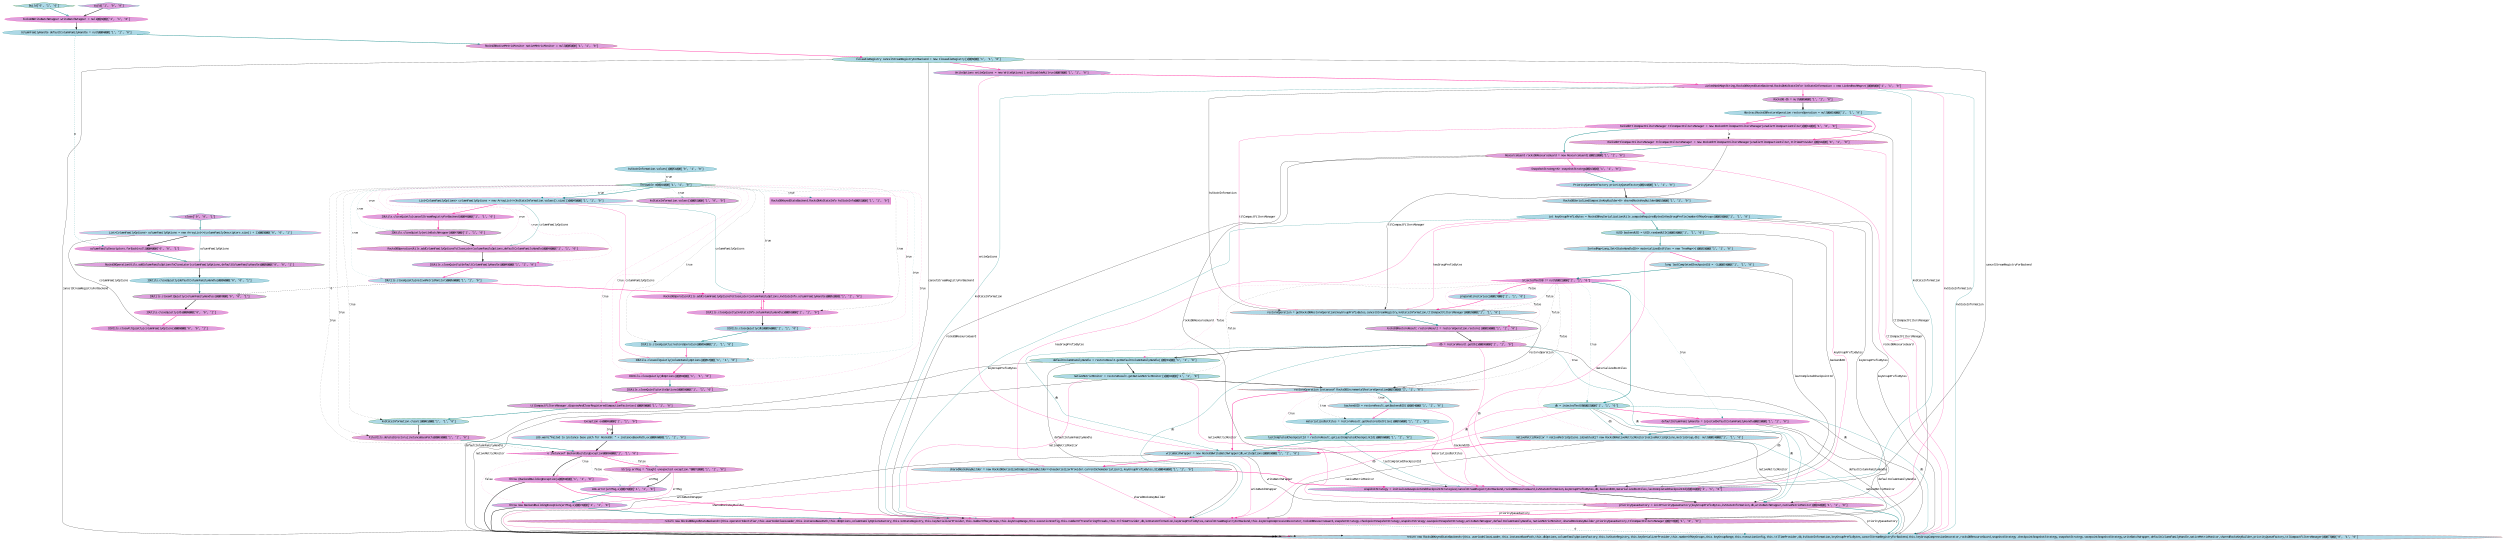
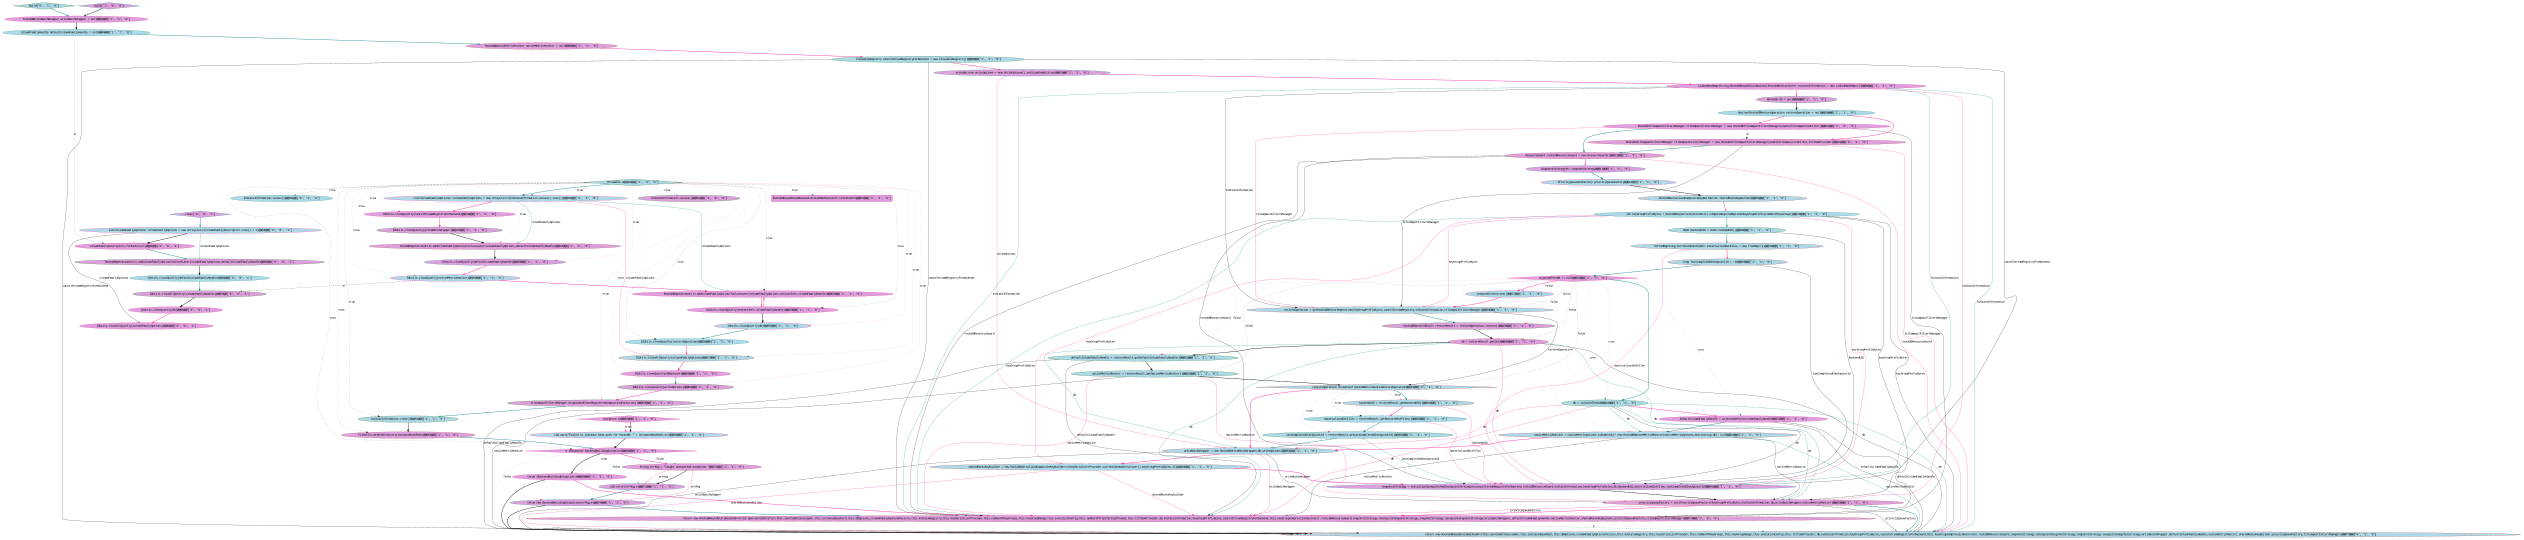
(1576, 169) -> (1586, 169)
(666, 176) -> (441, 184)
